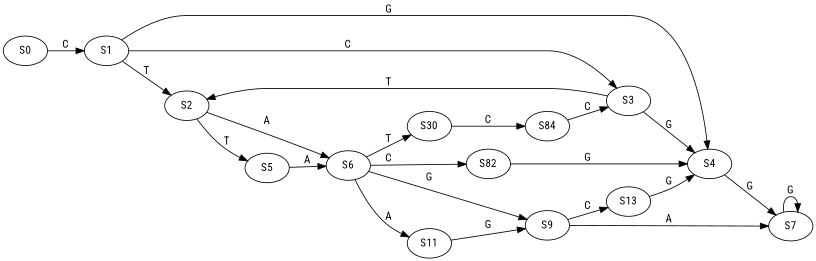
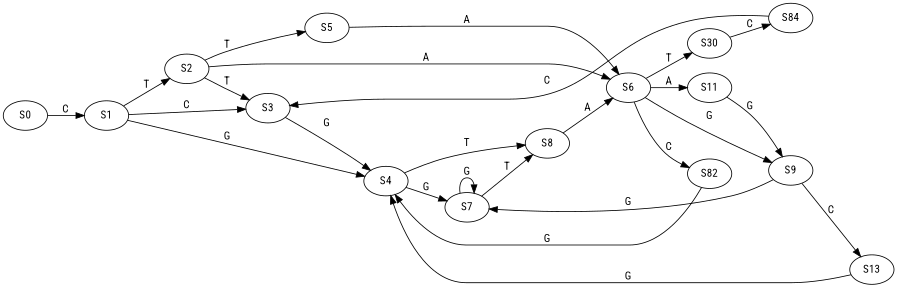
(411, 88) -> (223, 87)
none -> (547, 143)
(669, 219) -> (629, 202)
